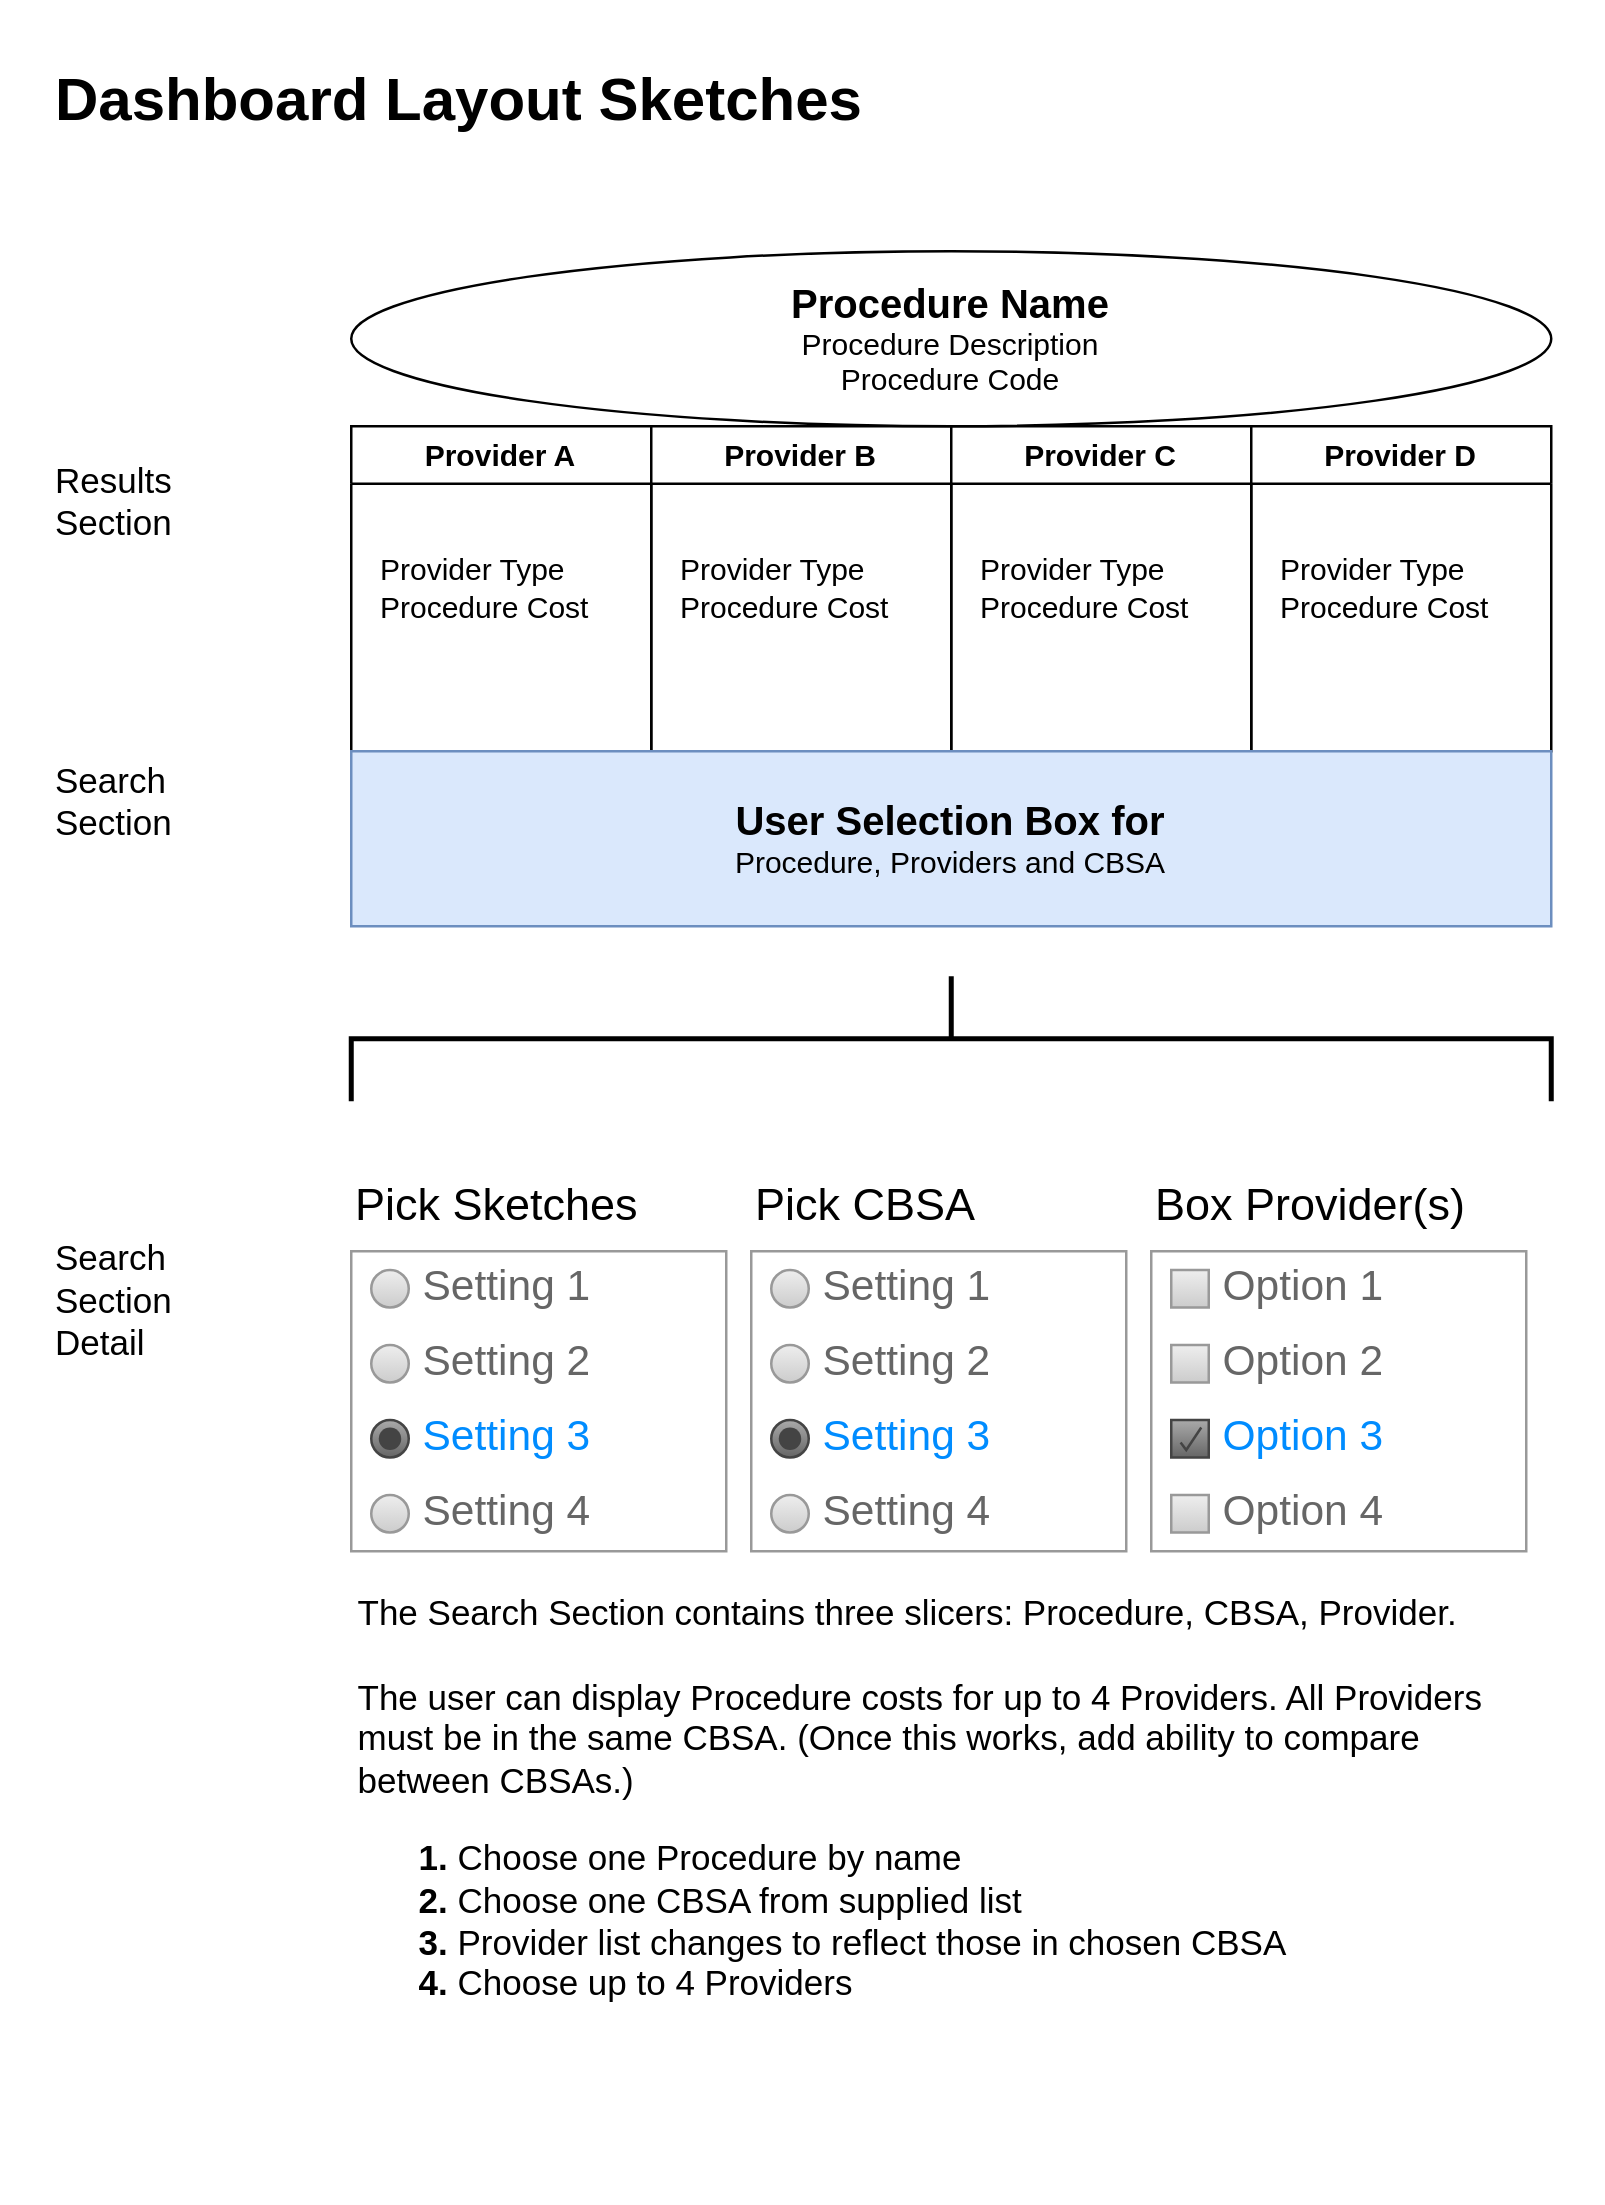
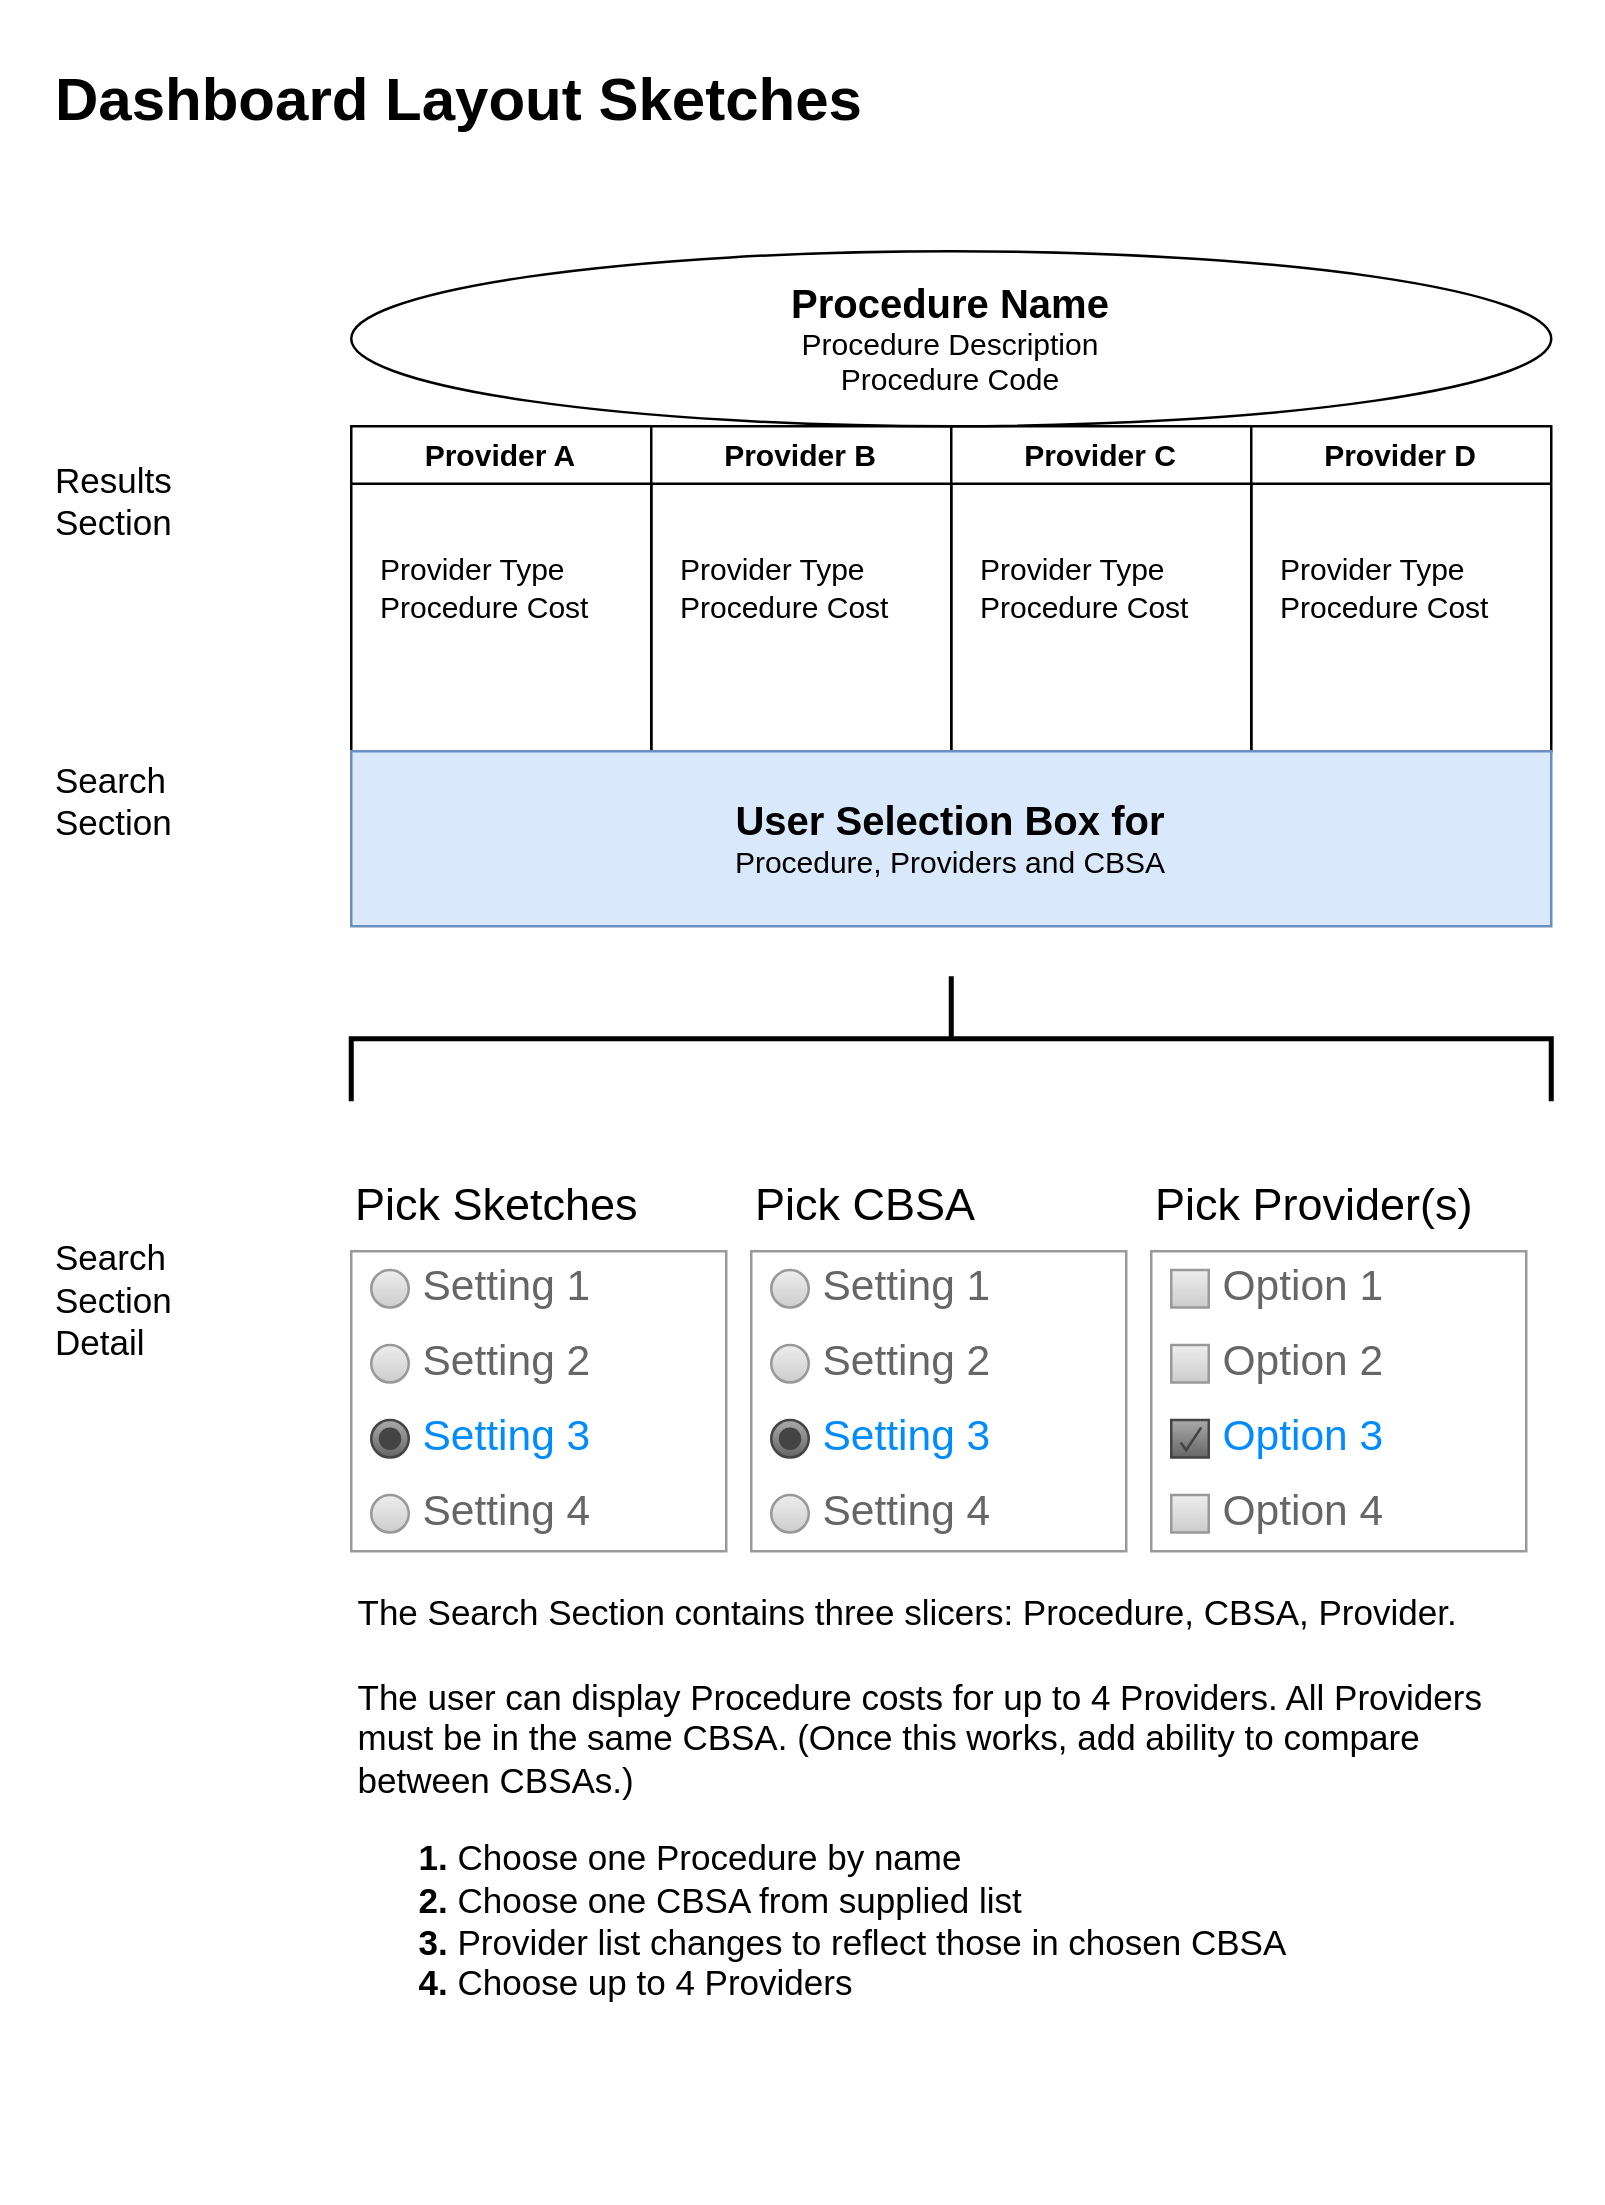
(1393, 1201) -> (1402, 1201)
